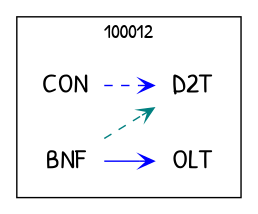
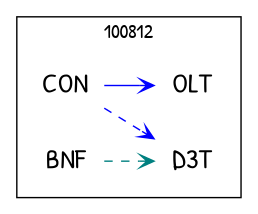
(129, 33) -> (129, 33)
(192, 85) -> (192, 161)
(122, 161) -> (122, 85)
